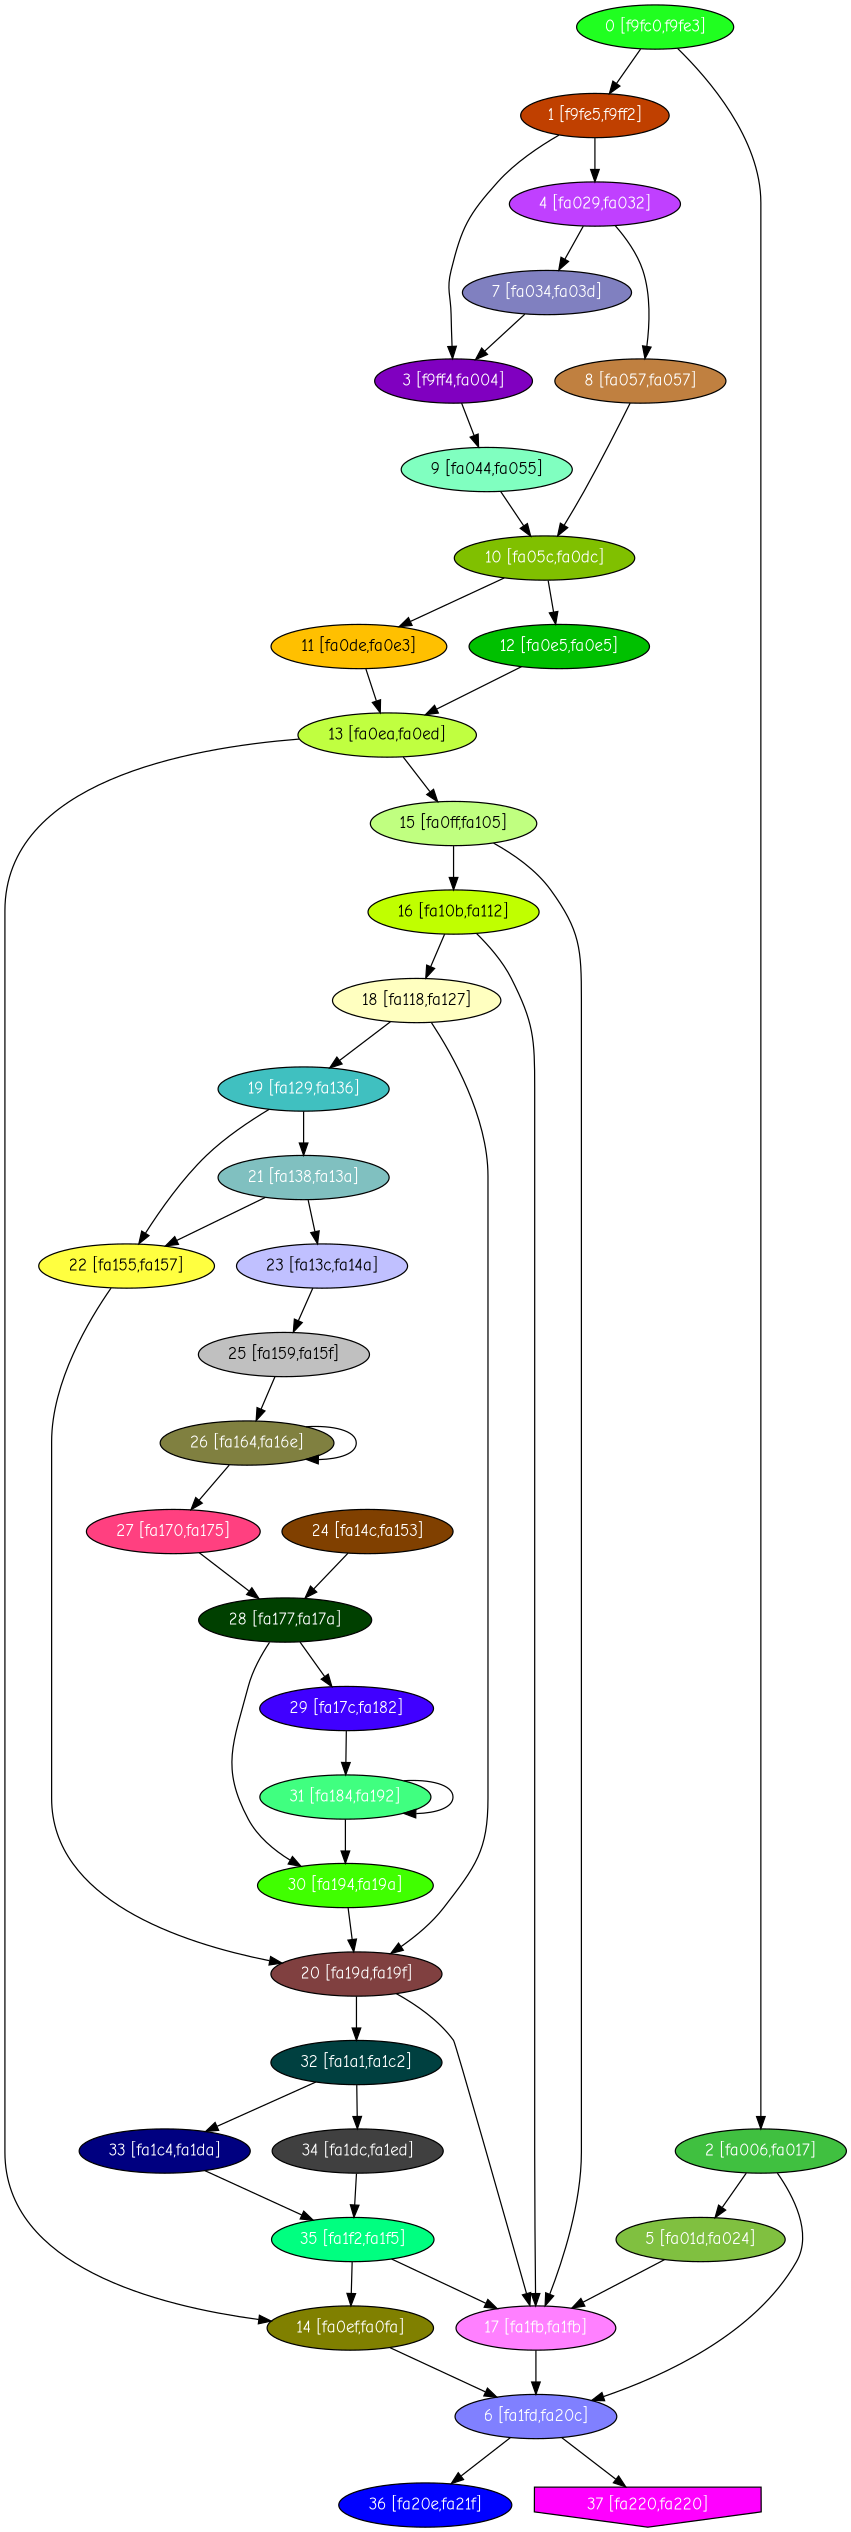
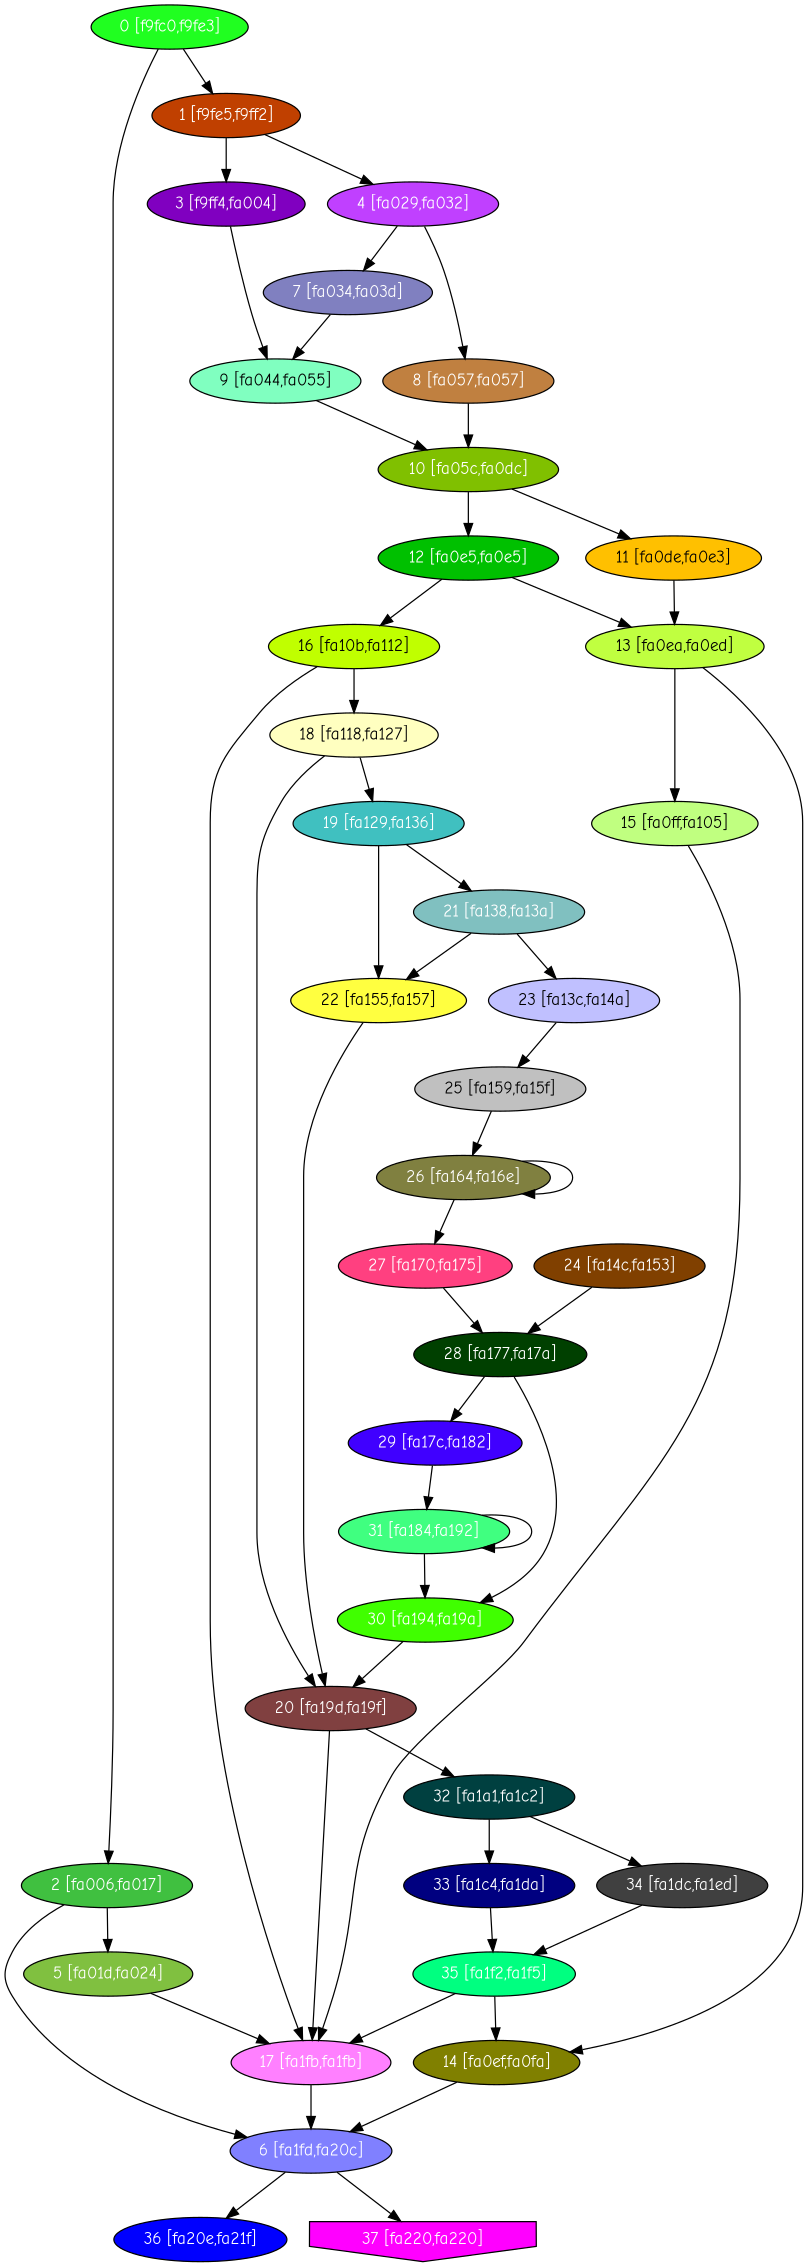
(505, 333) -> (316, 332)
(454, 862) -> (416, 599)
